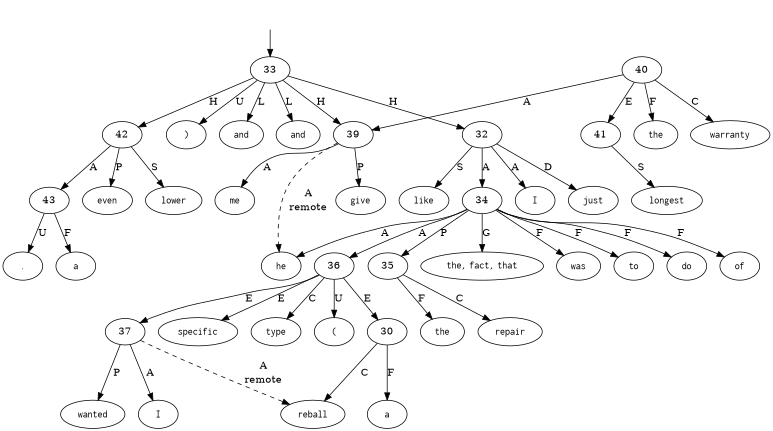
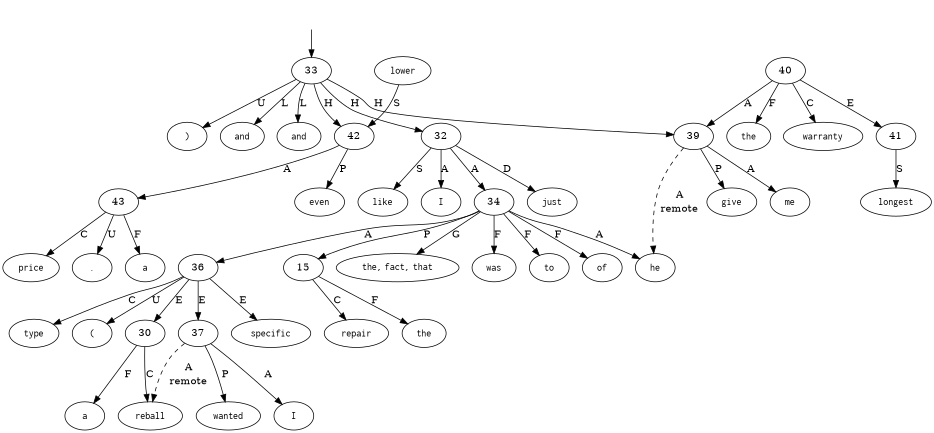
(145, 164) -> (389, 105)
(388, 266) -> (303, 268)
(687, 266) -> none
none -> (31, 268)
